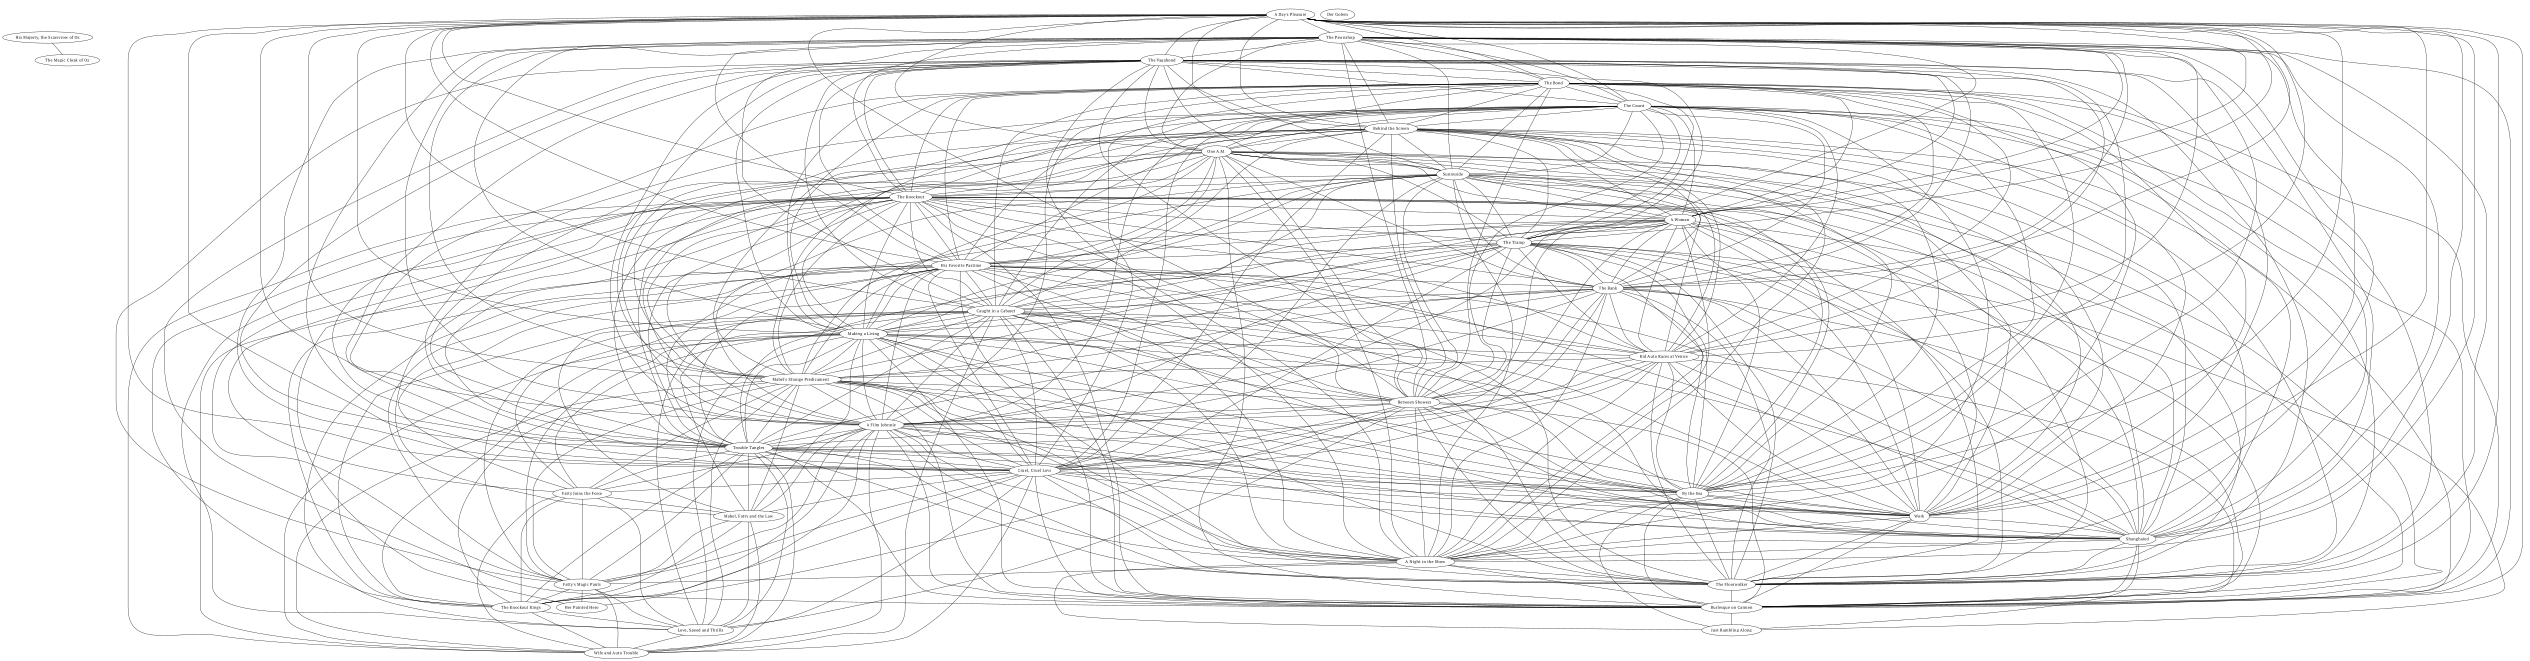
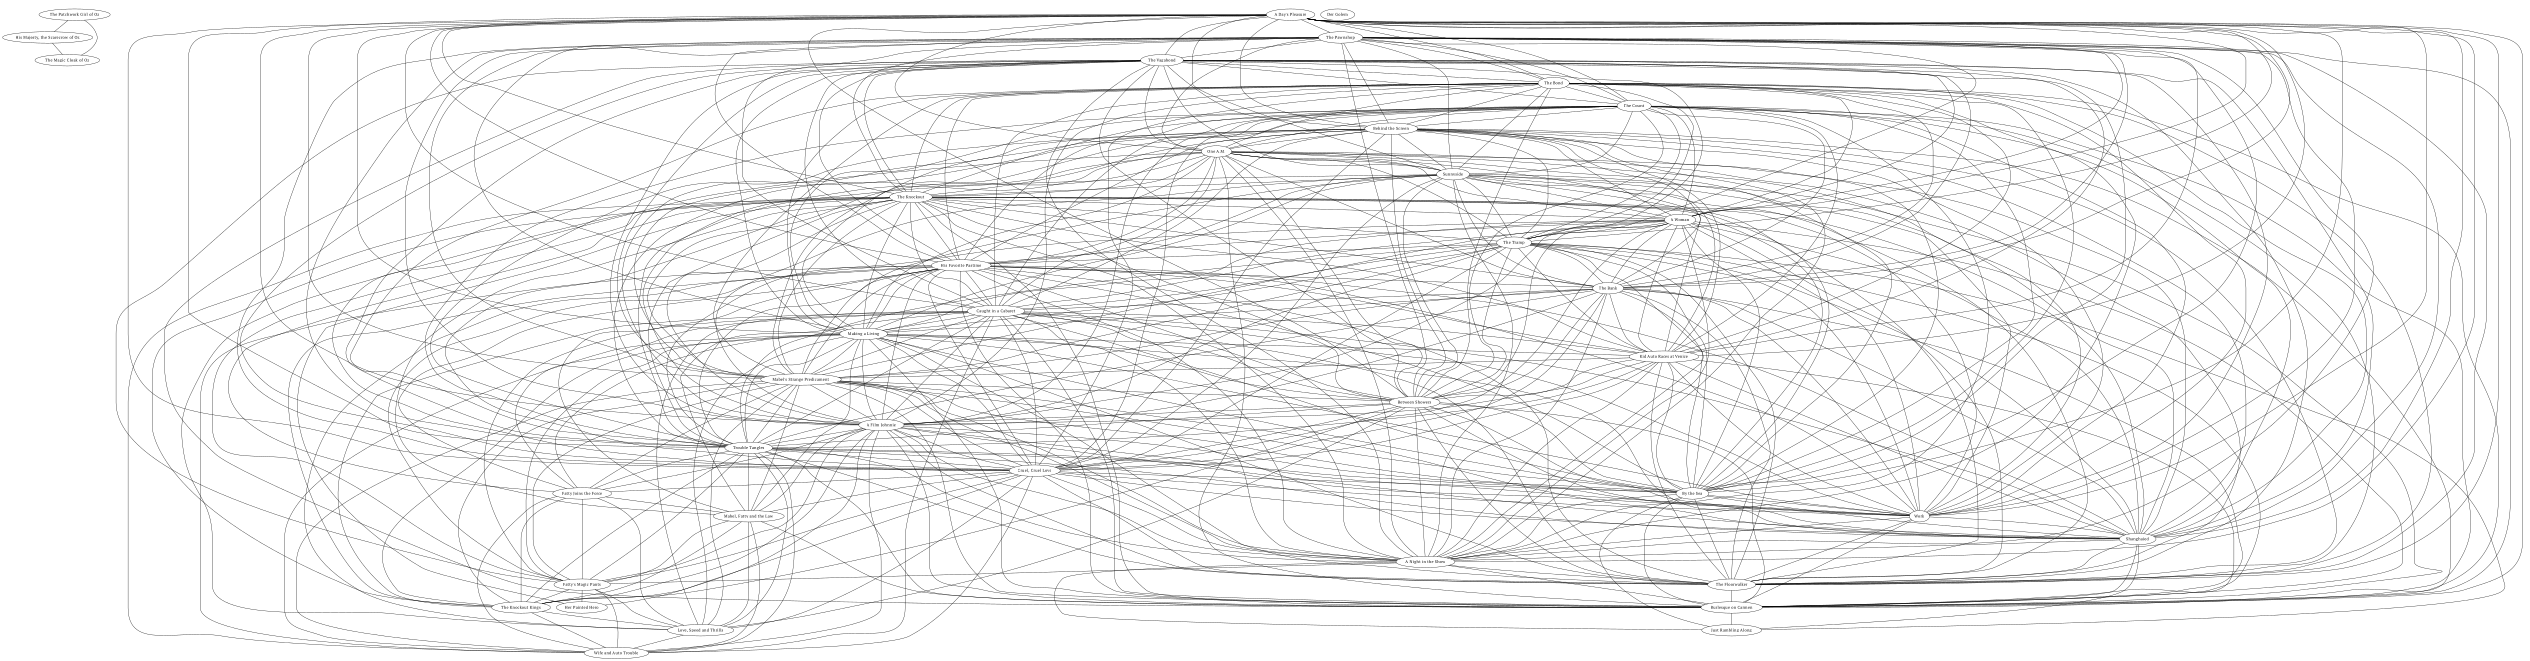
none -> (75, 15)
(1257, 250) -> none
(1329, 605) -> (1223, 605)
